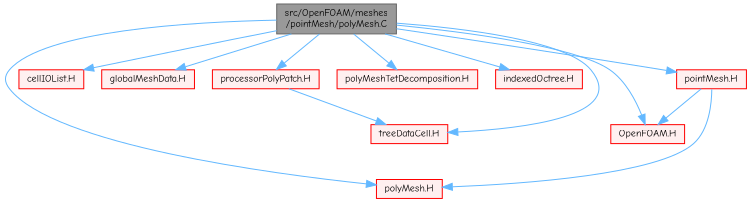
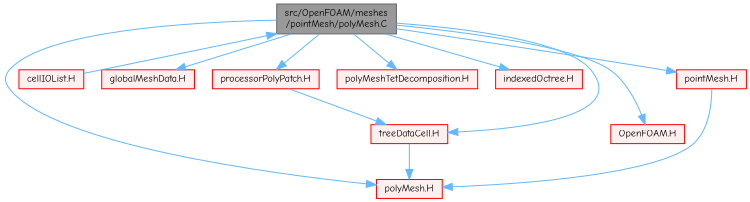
(185, 49) -> (175, 55)
(684, 103) -> none
none -> (409, 157)
